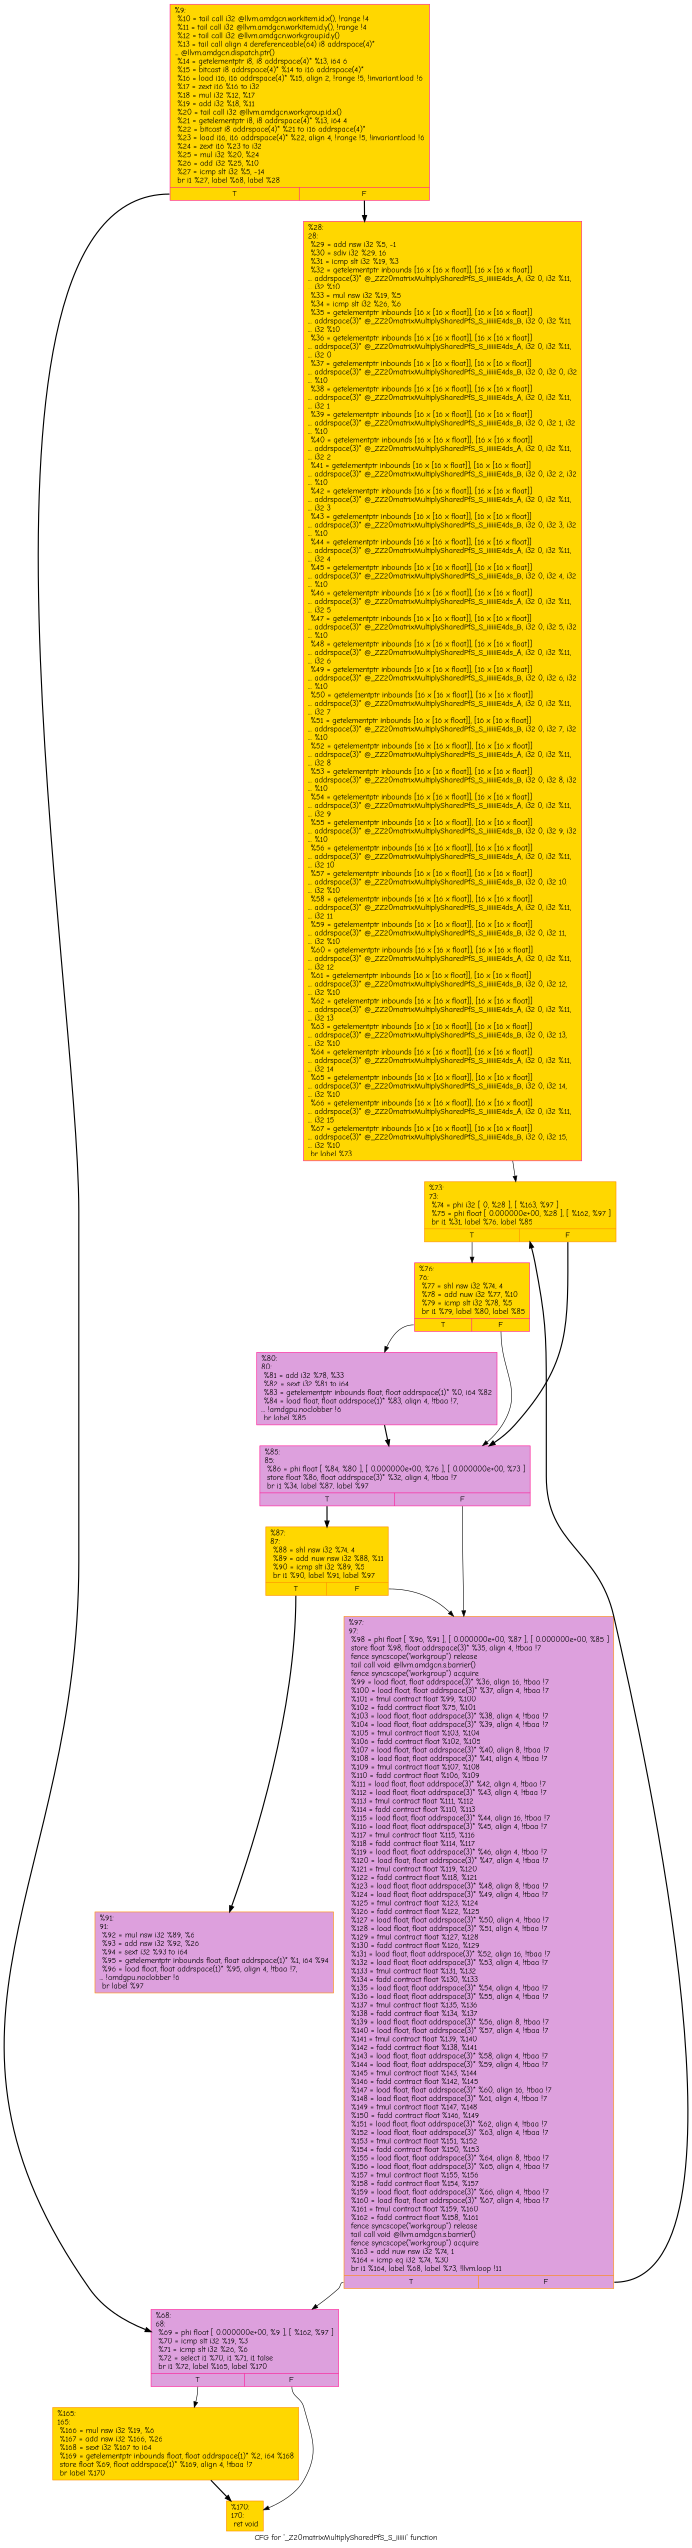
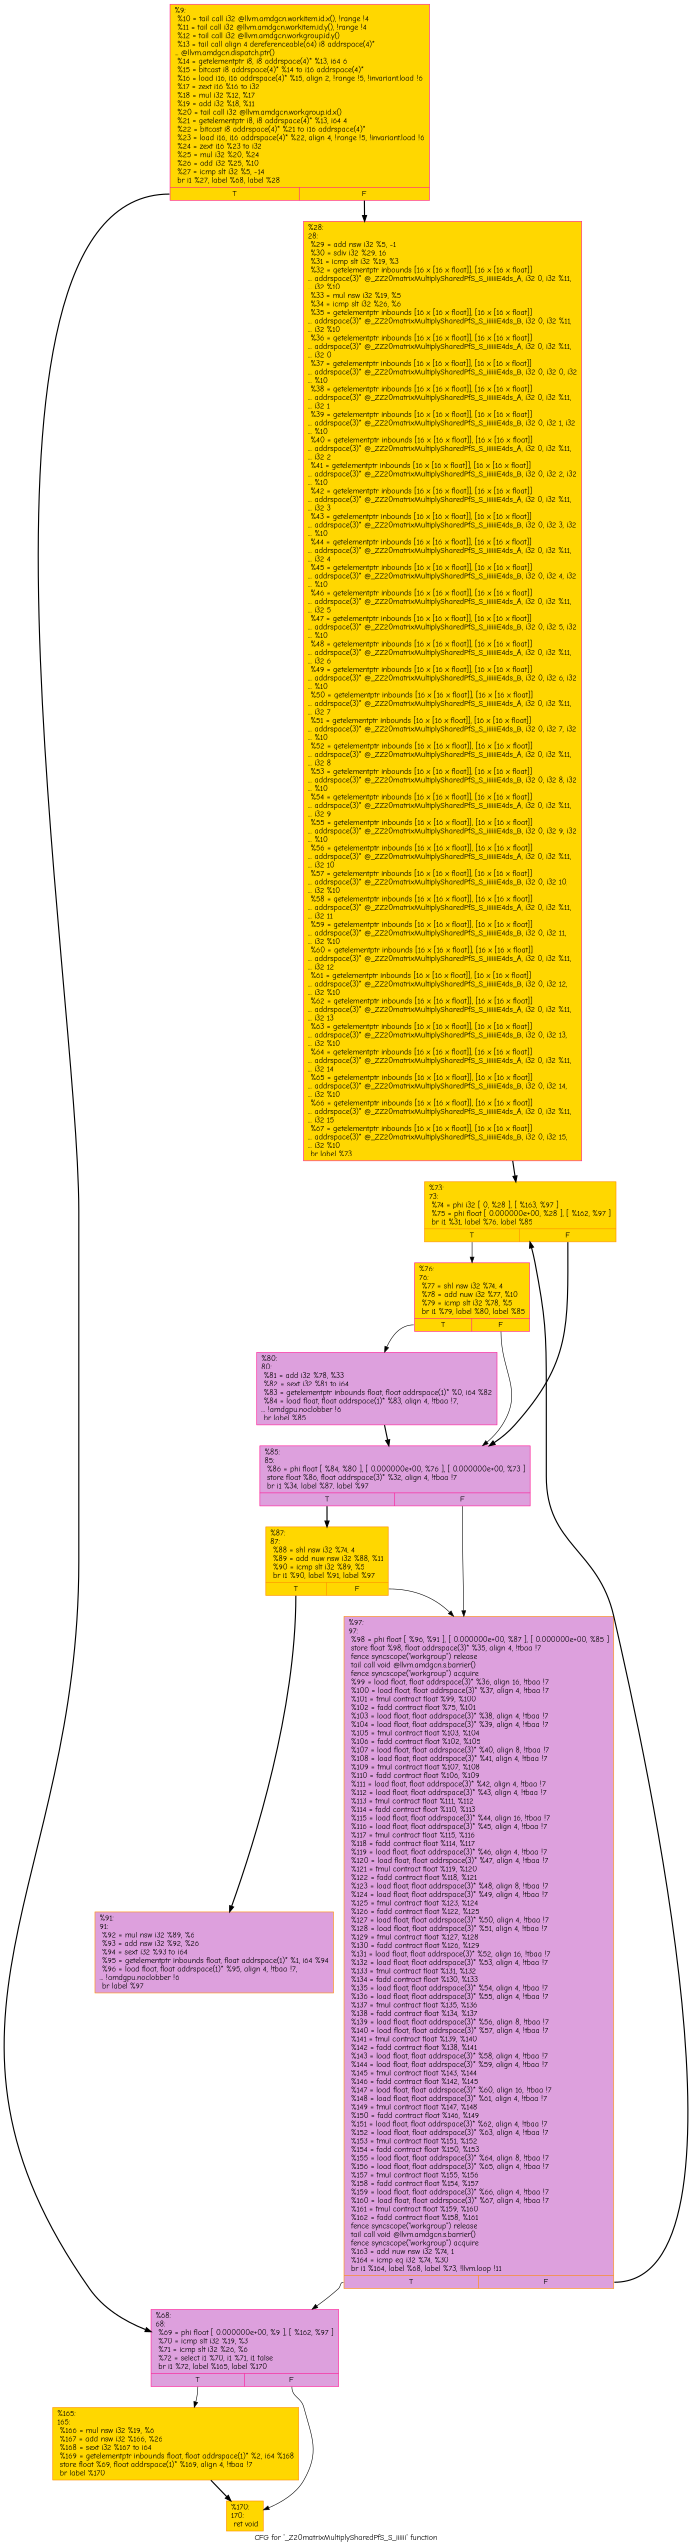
(514, 1168) -> (514, 1168)
